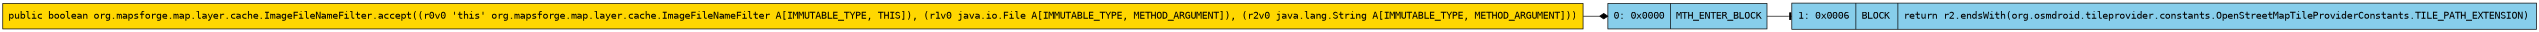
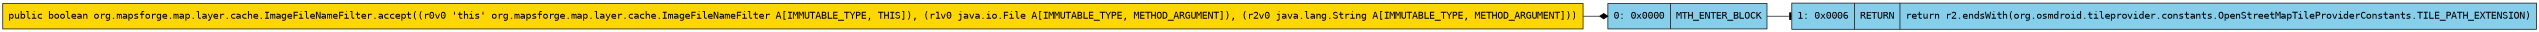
(1876, 16) -> (1877, 16)
